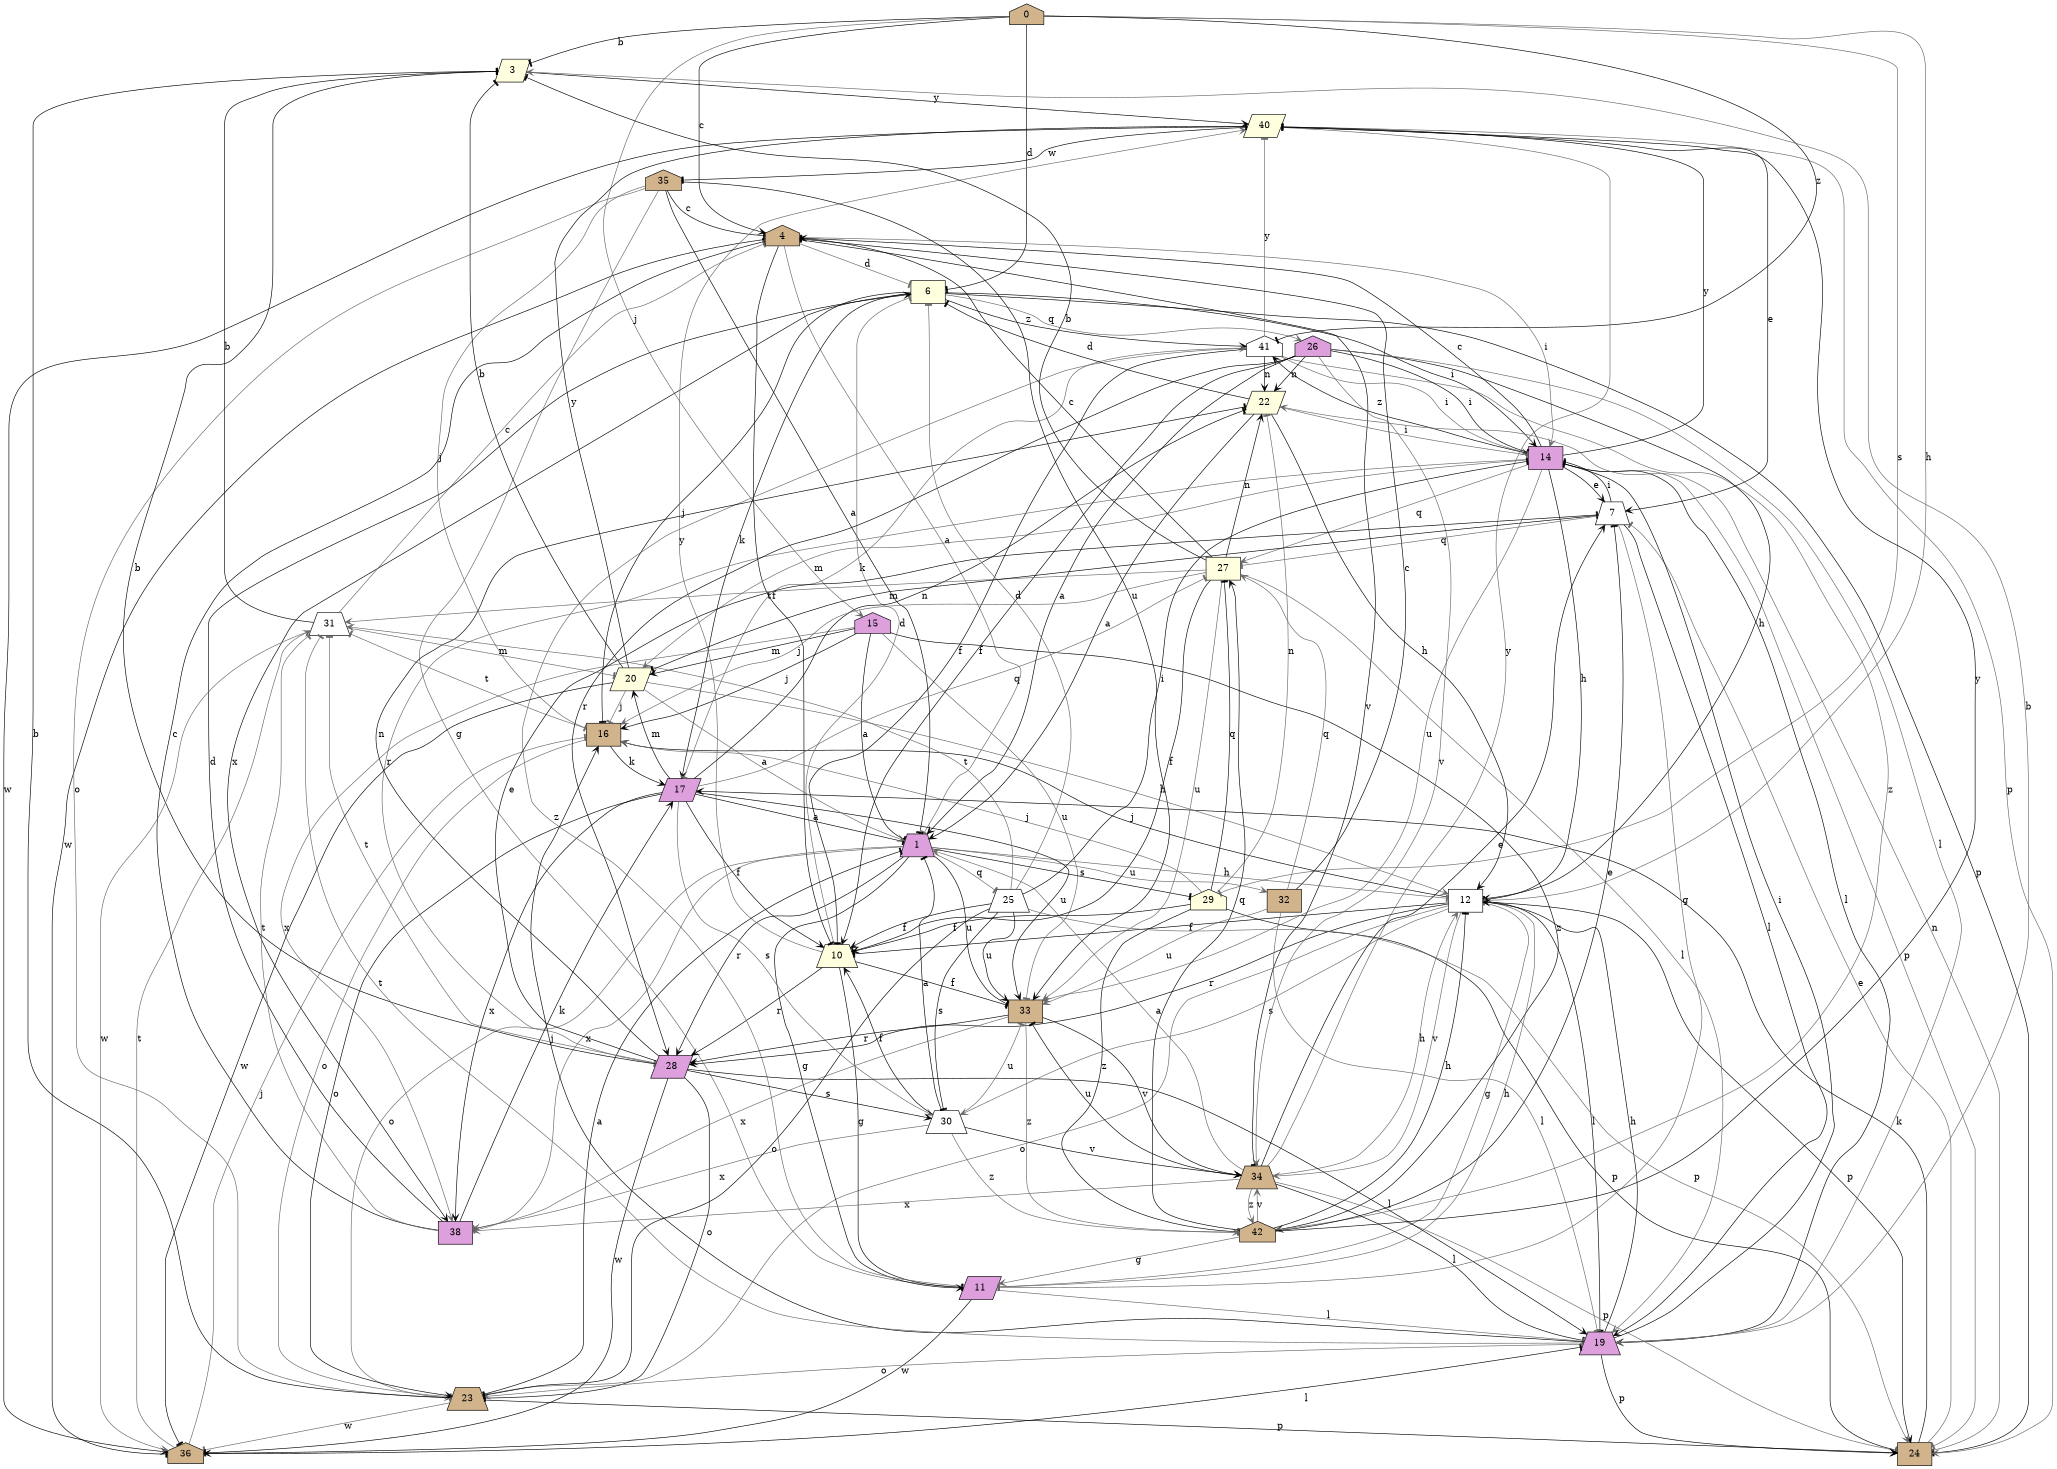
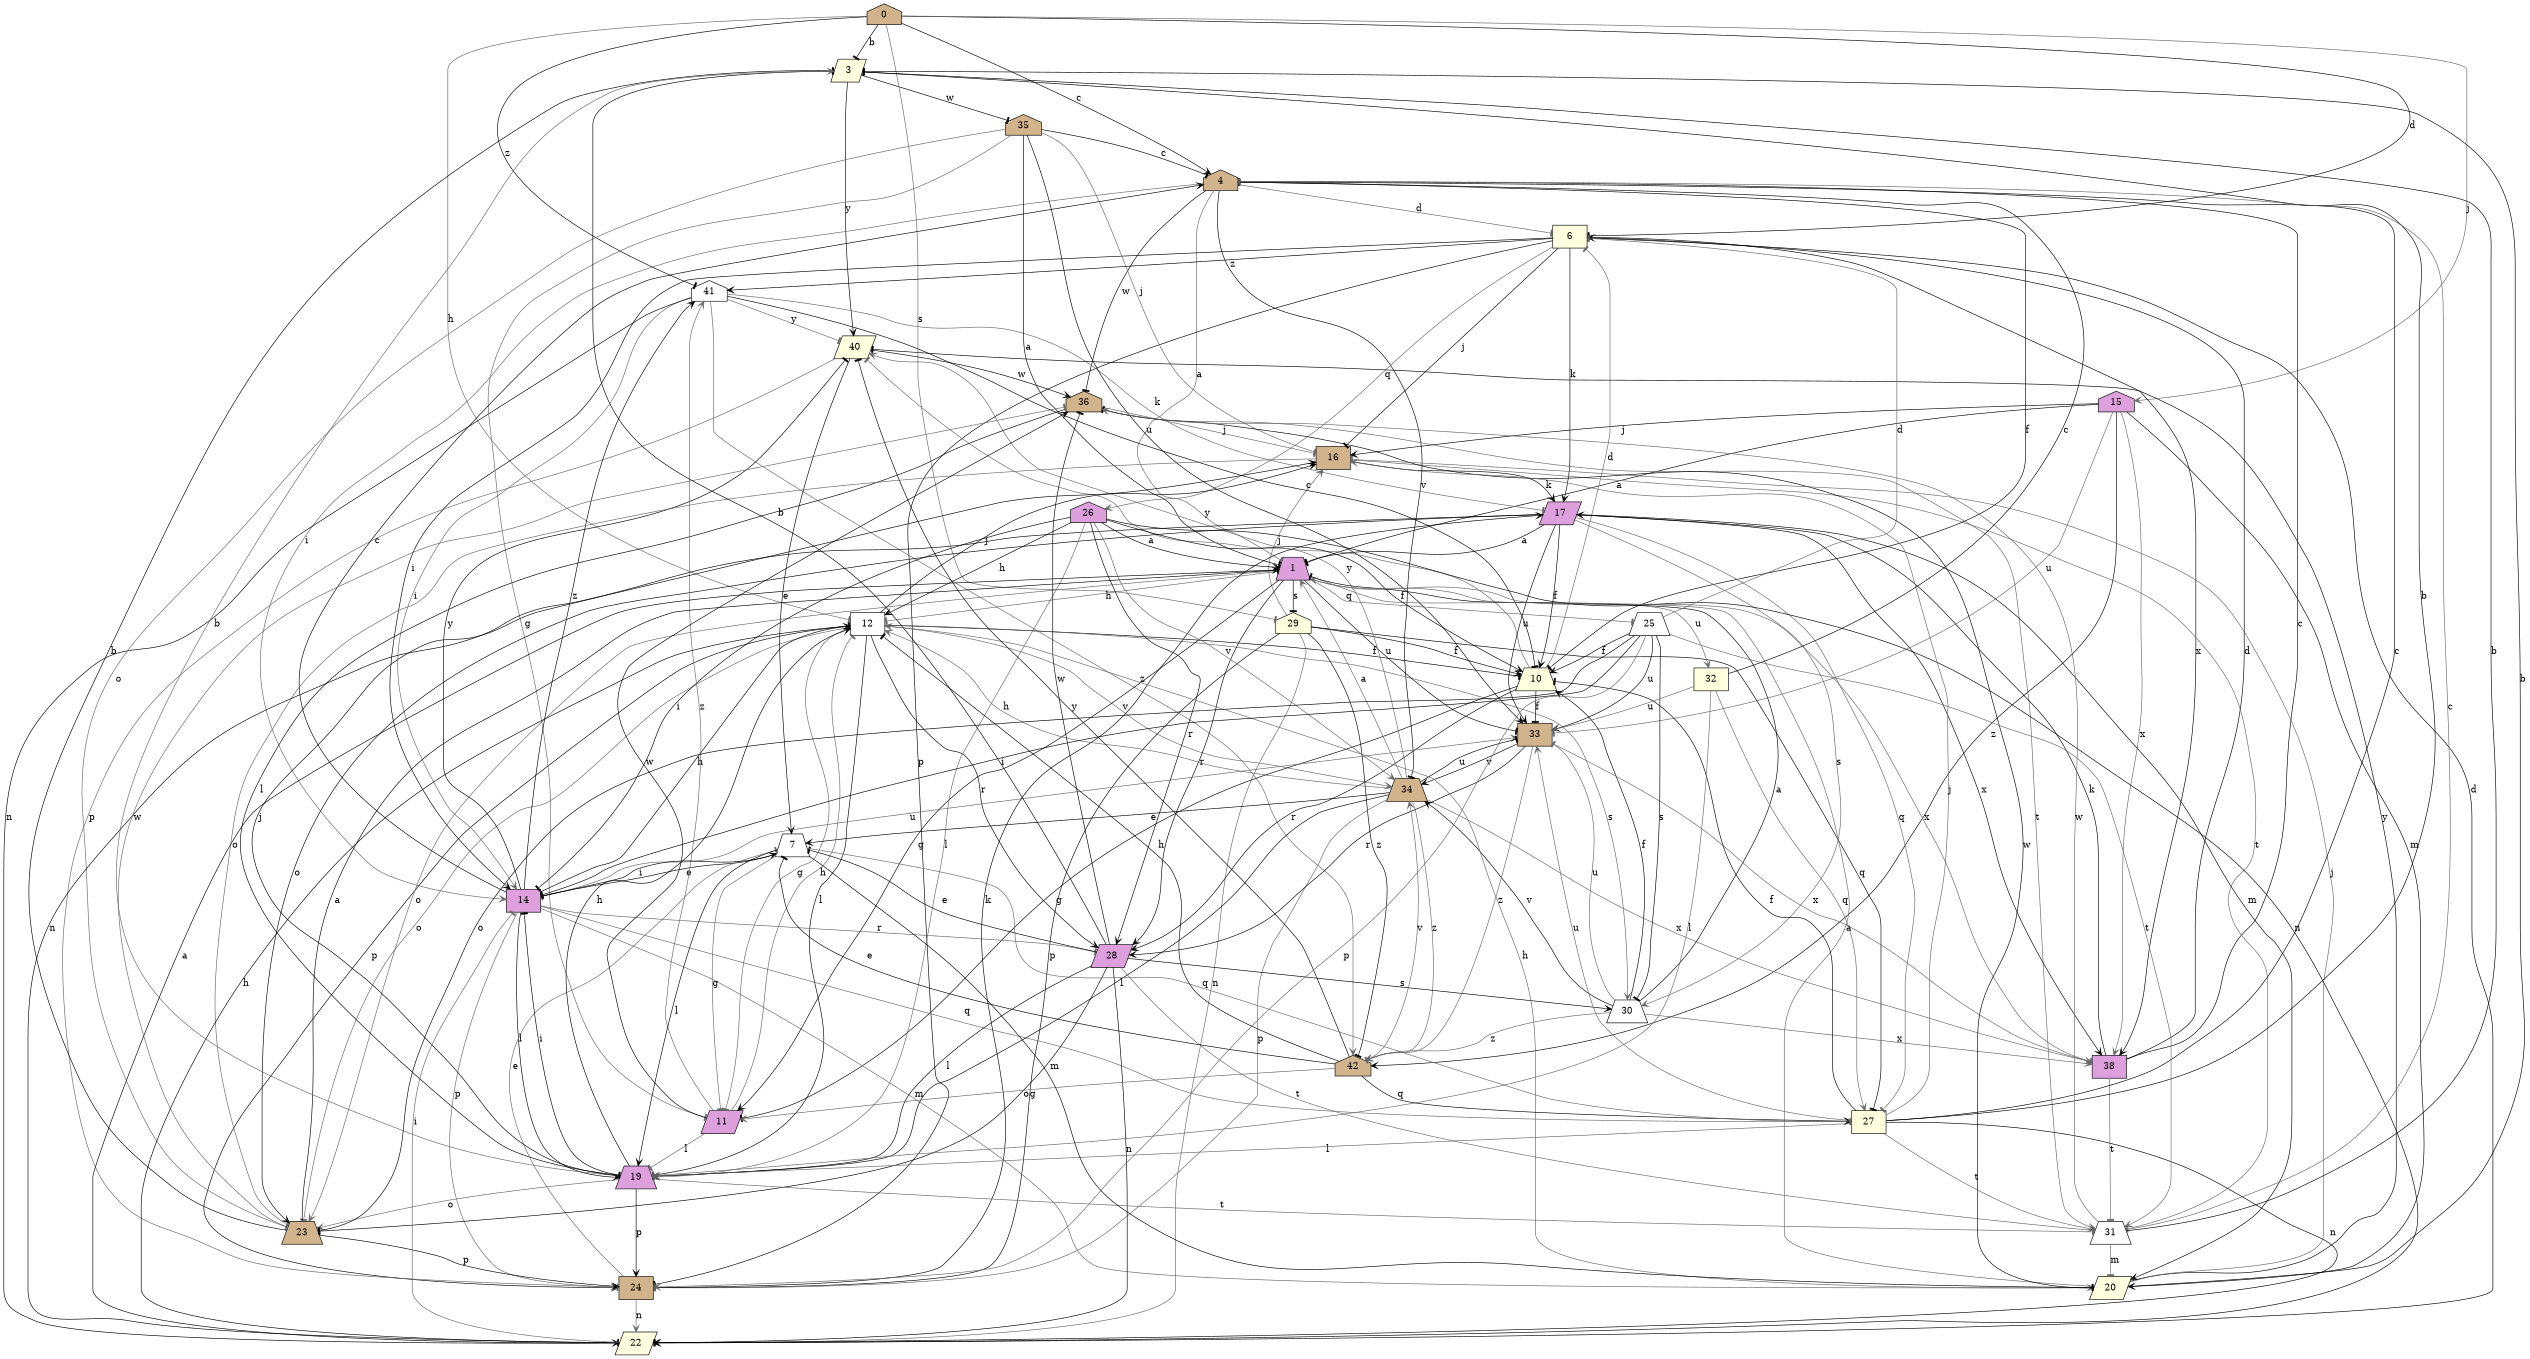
(968, 167) -> (934, 98)
(961, 652) -> (1308, 486)
(1284, 901) -> (1711, 679)
